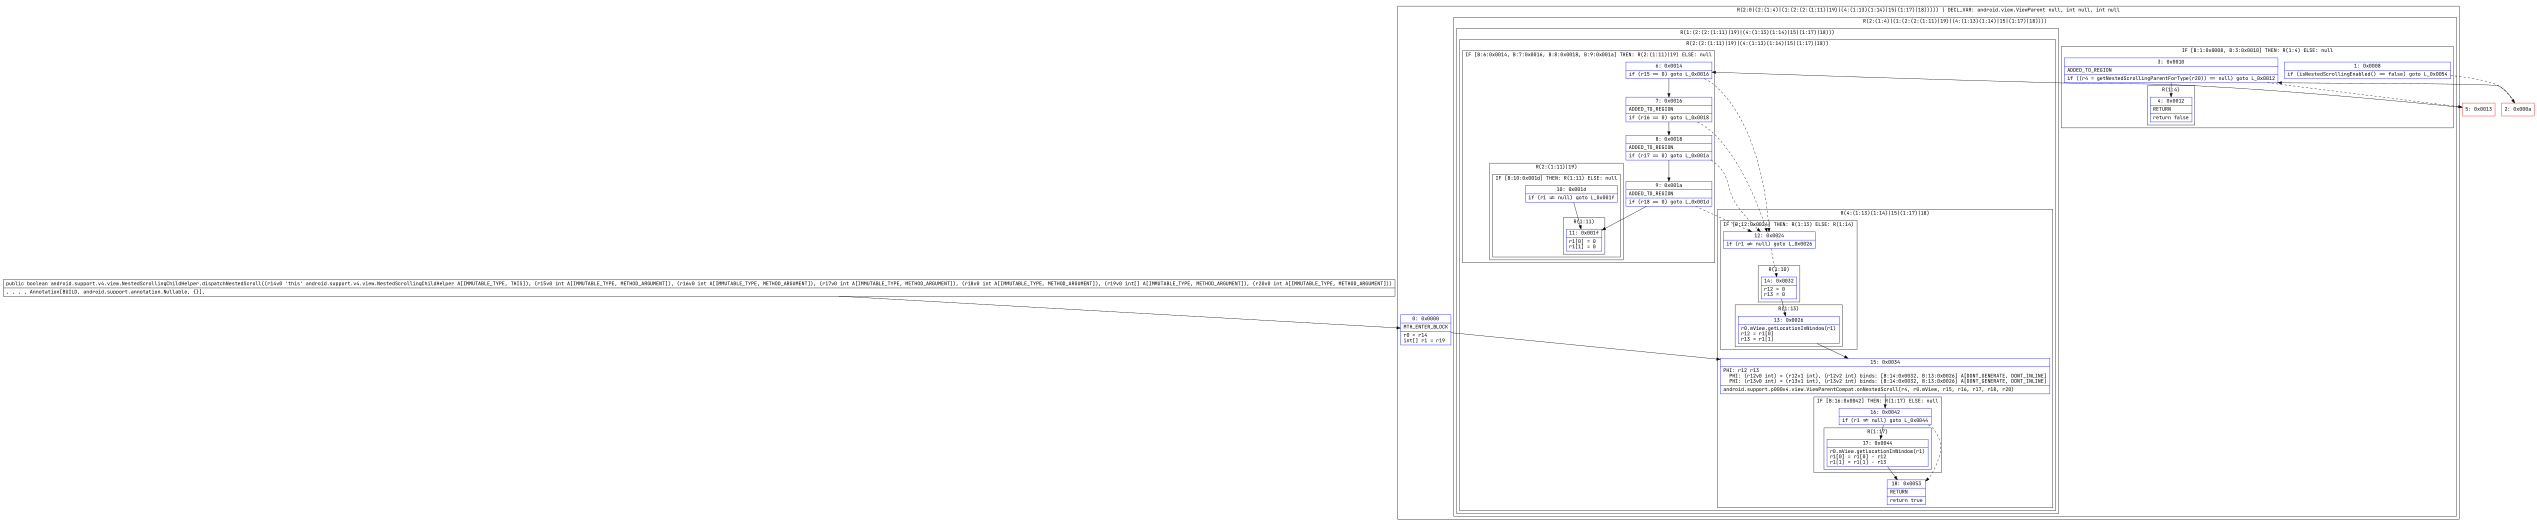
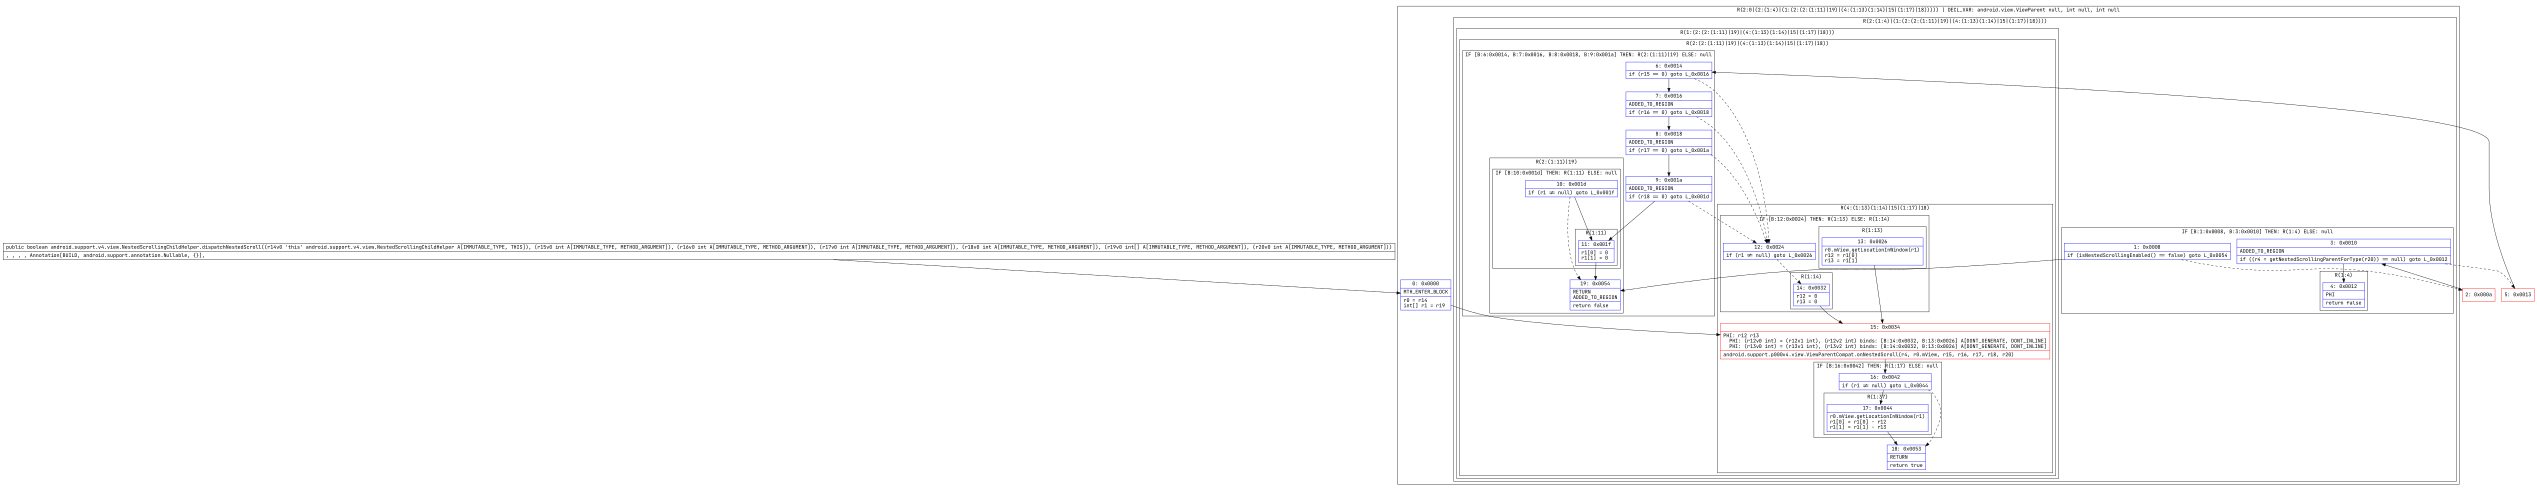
(2162, 109) -> (2330, 295)
(1779, 270) -> (1811, 277)
none -> (1595, 295)
(1783, 307) -> (1829, 315)
(1885, 376) -> (1885, 341)
(1878, 432) -> (1878, 397)
